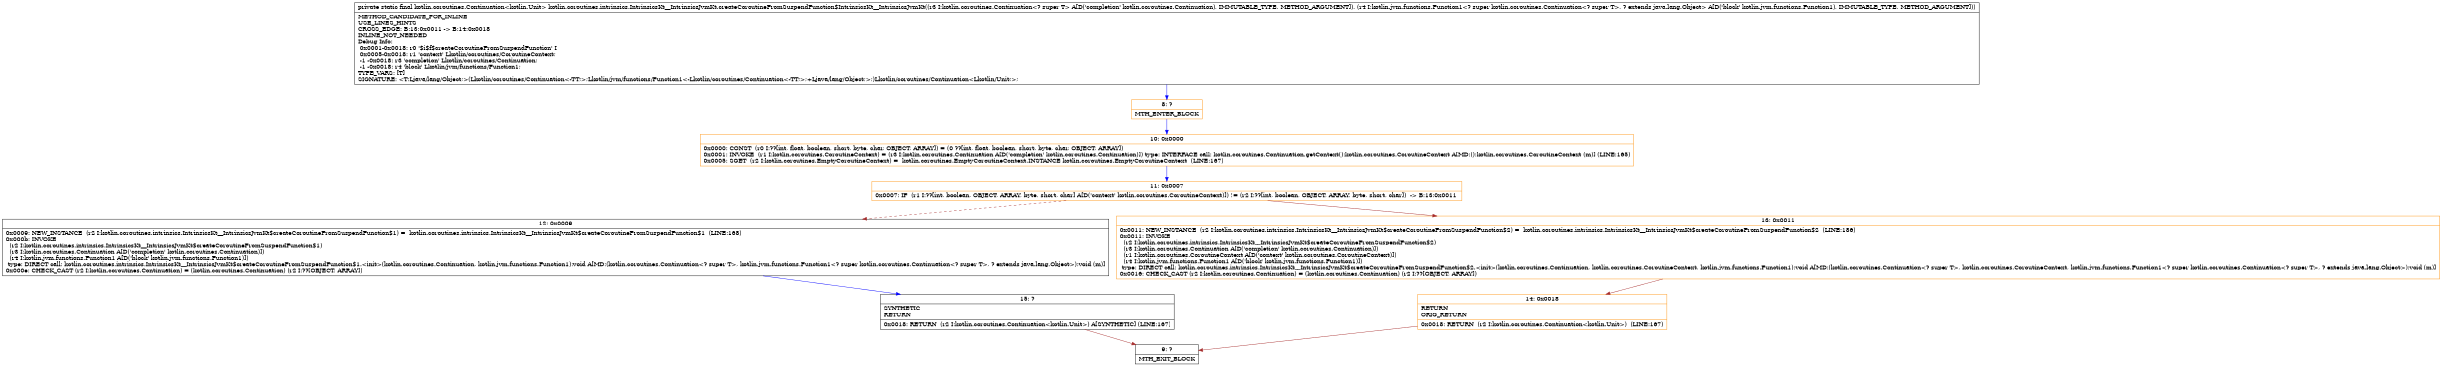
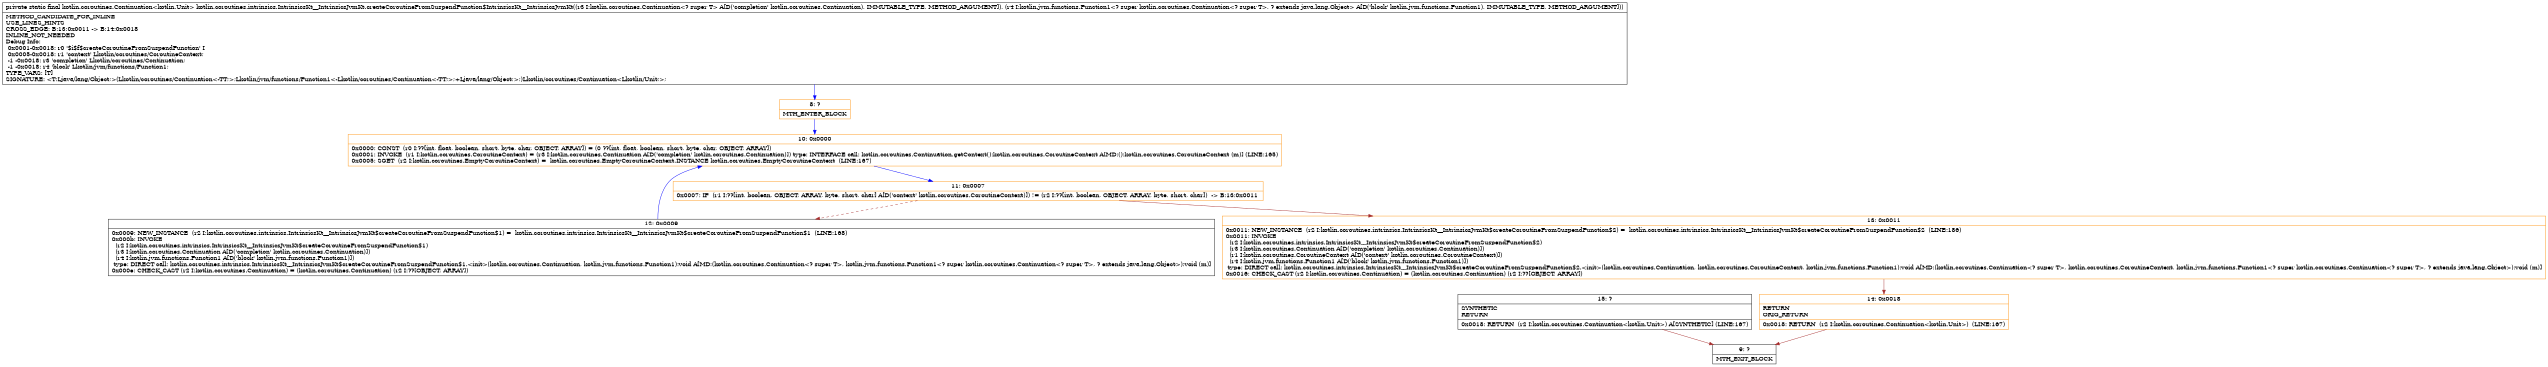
(830, 285) -> (667, 185)
